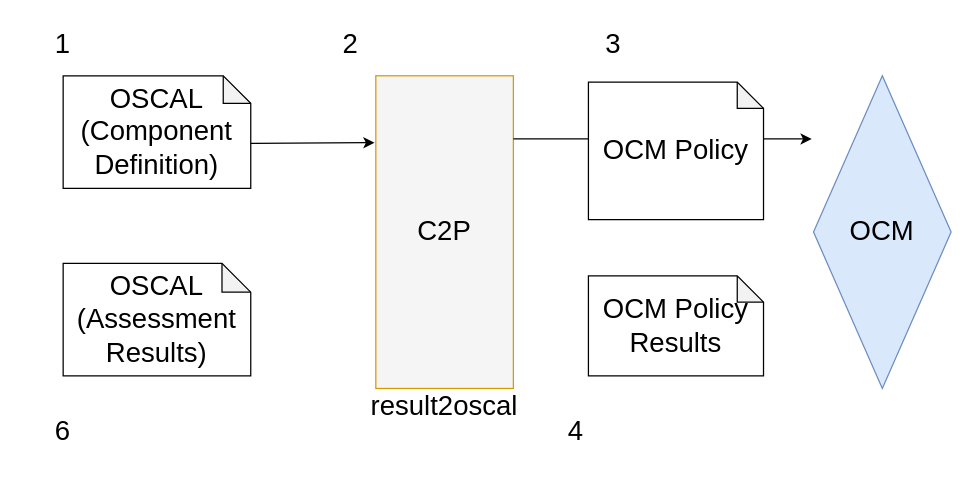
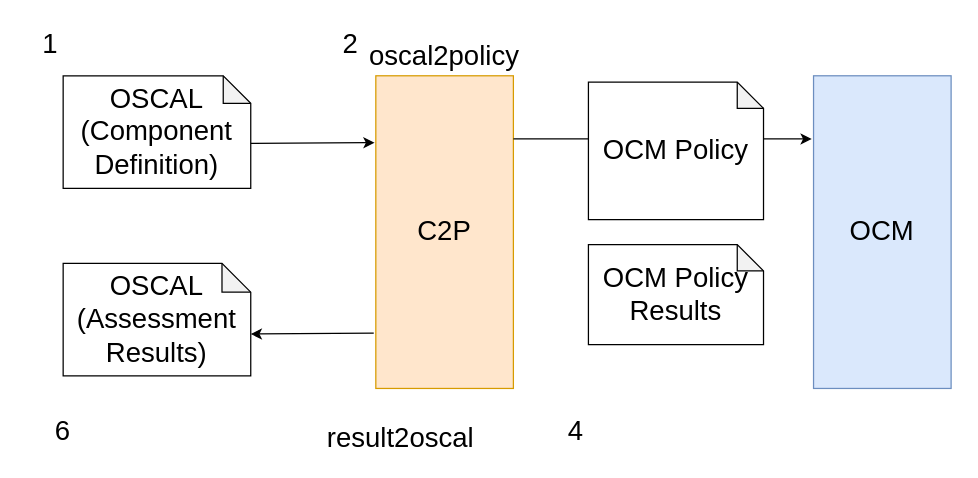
(63, 44) -> (51, 44)
(613, 44) -> none
none -> (444, 57)
(444, 232) -> (444, 232)
(882, 232) -> (882, 232)
(676, 326) -> (676, 294)
none -> (316, 333)
(444, 407) -> (401, 438)
